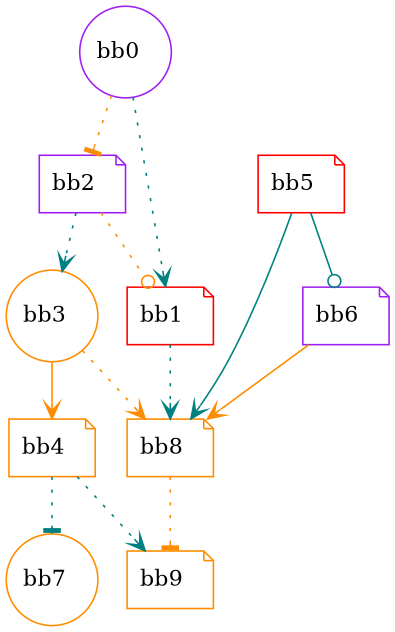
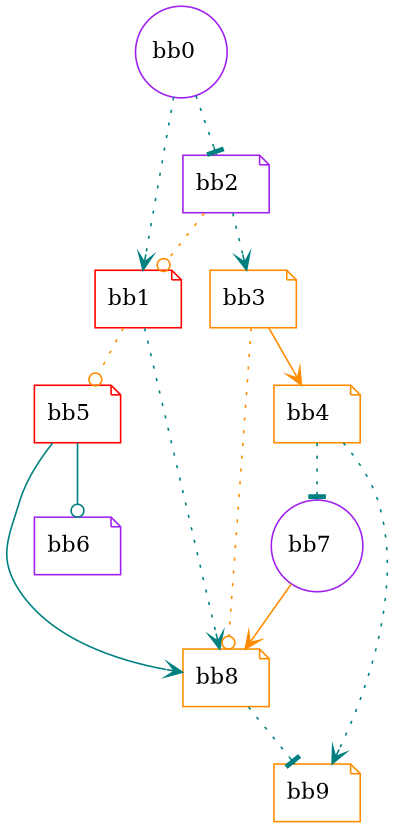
(103, 121) -> (205, 121)
(52, 316) -> (253, 299)
none -> (111, 351)
(265, 377) -> (273, 610)
(108, 379) -> (240, 482)
(170, 510) -> (269, 732)
(52, 580) -> (317, 546)
